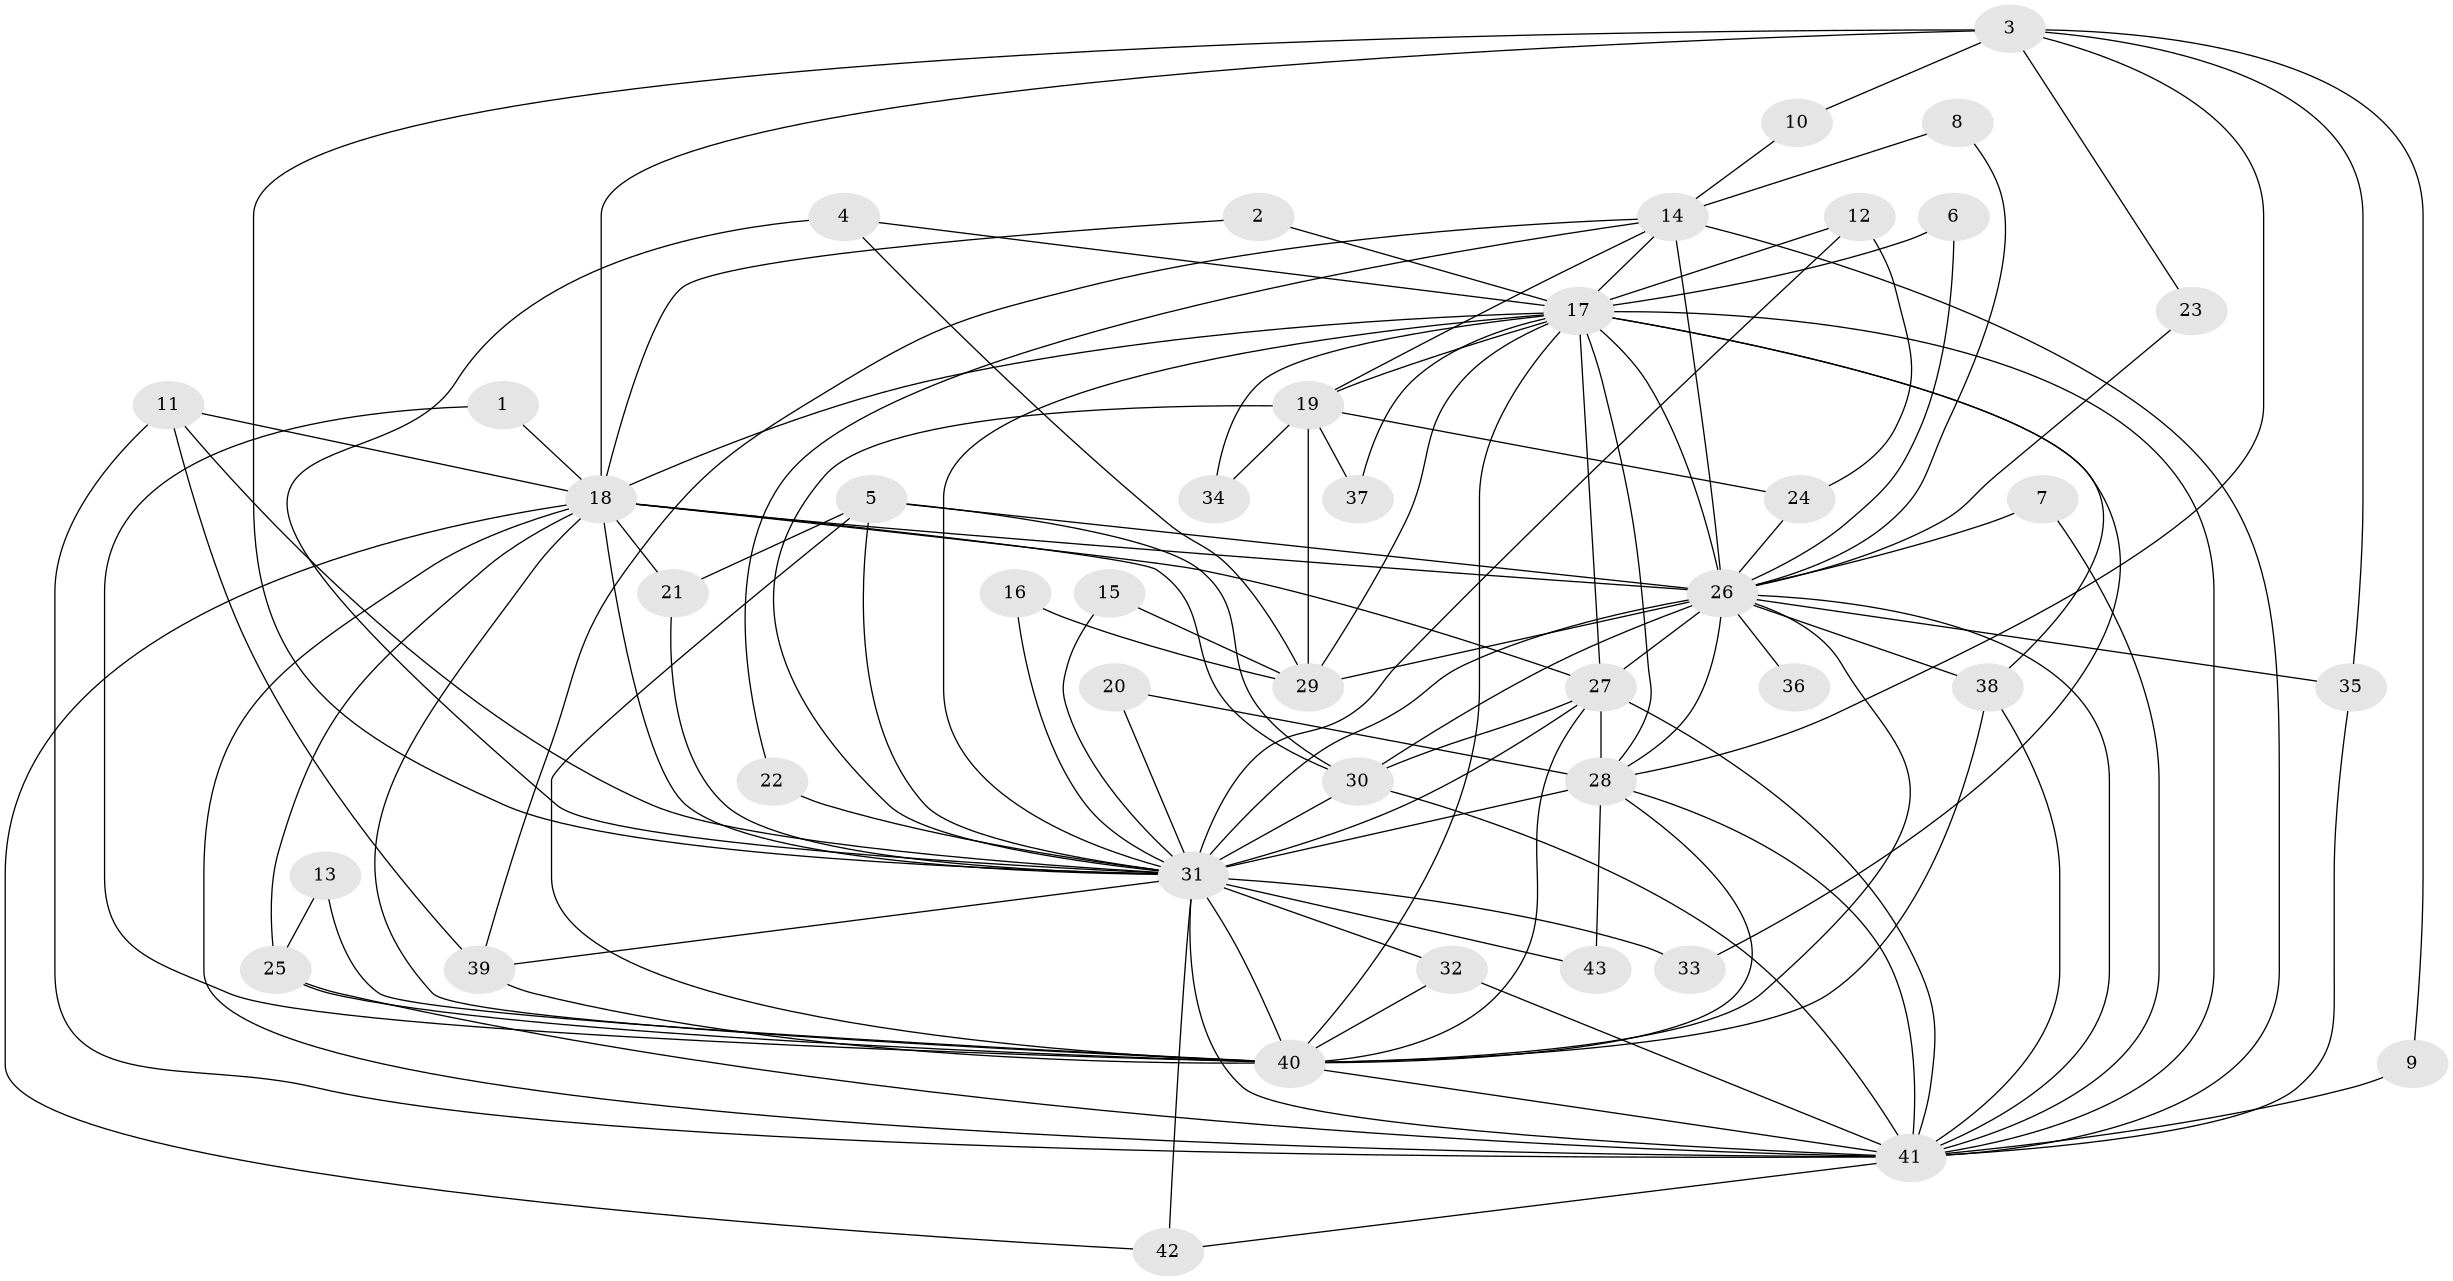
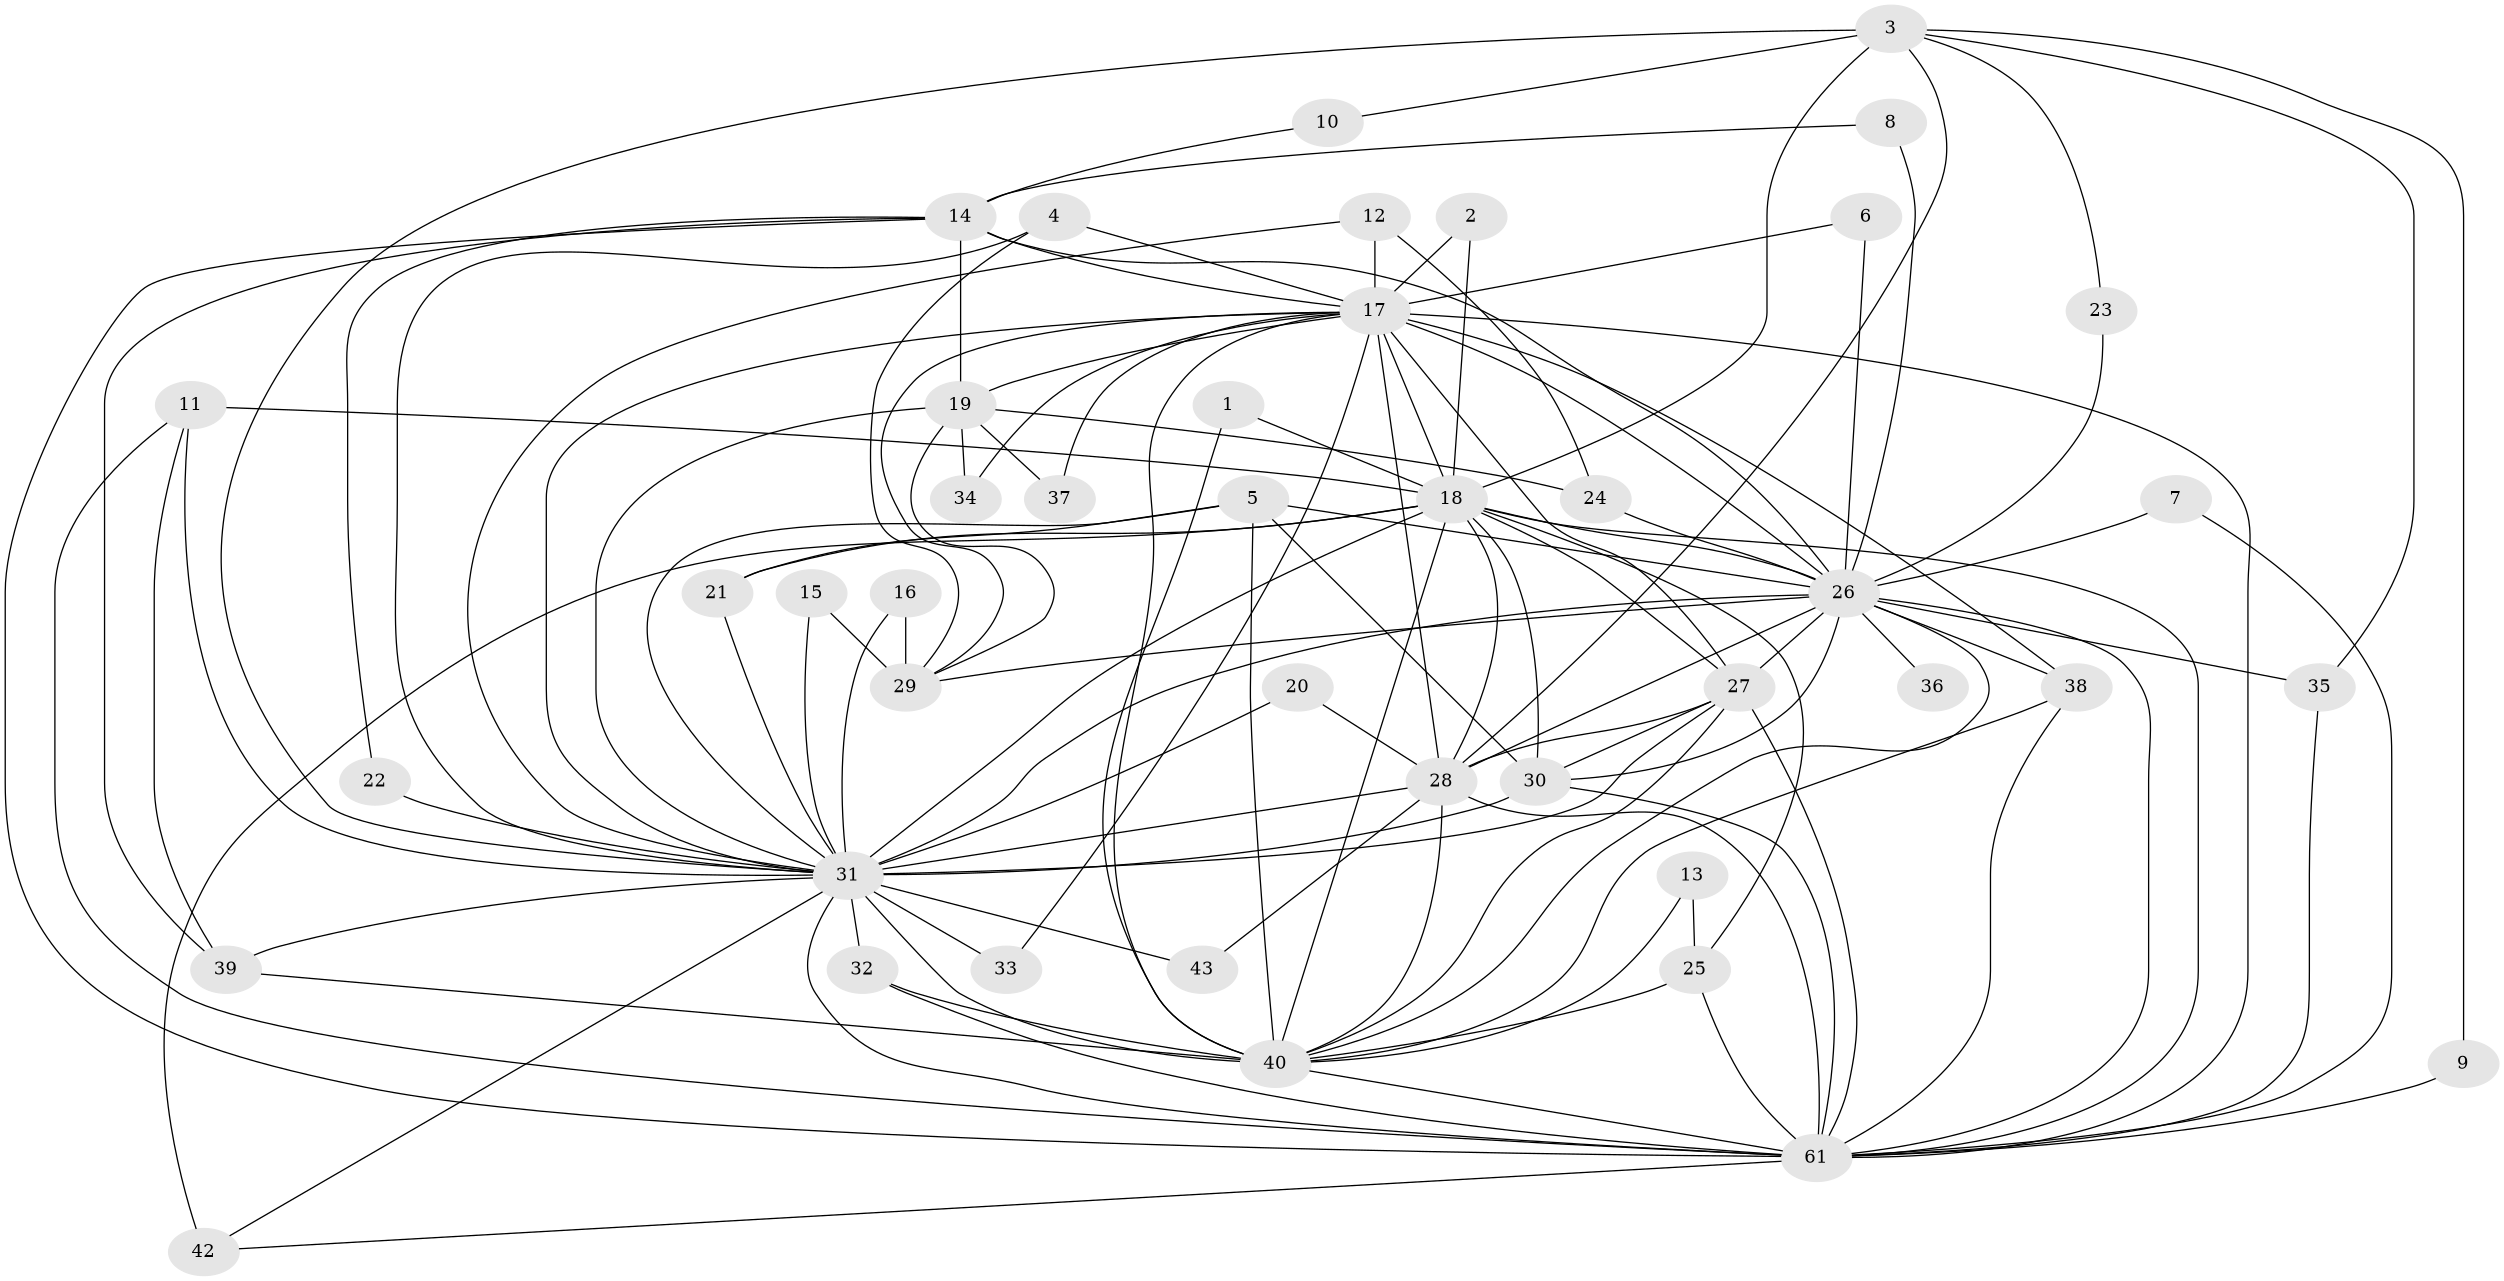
none -> (1495, 640)
(1911, 1158) -> (1817, 1158)
